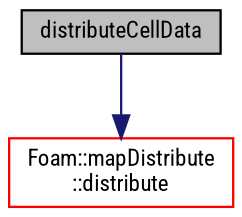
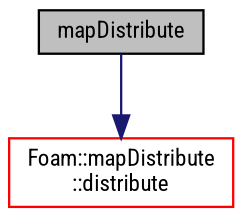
(121, 32) -> (121, 32)
